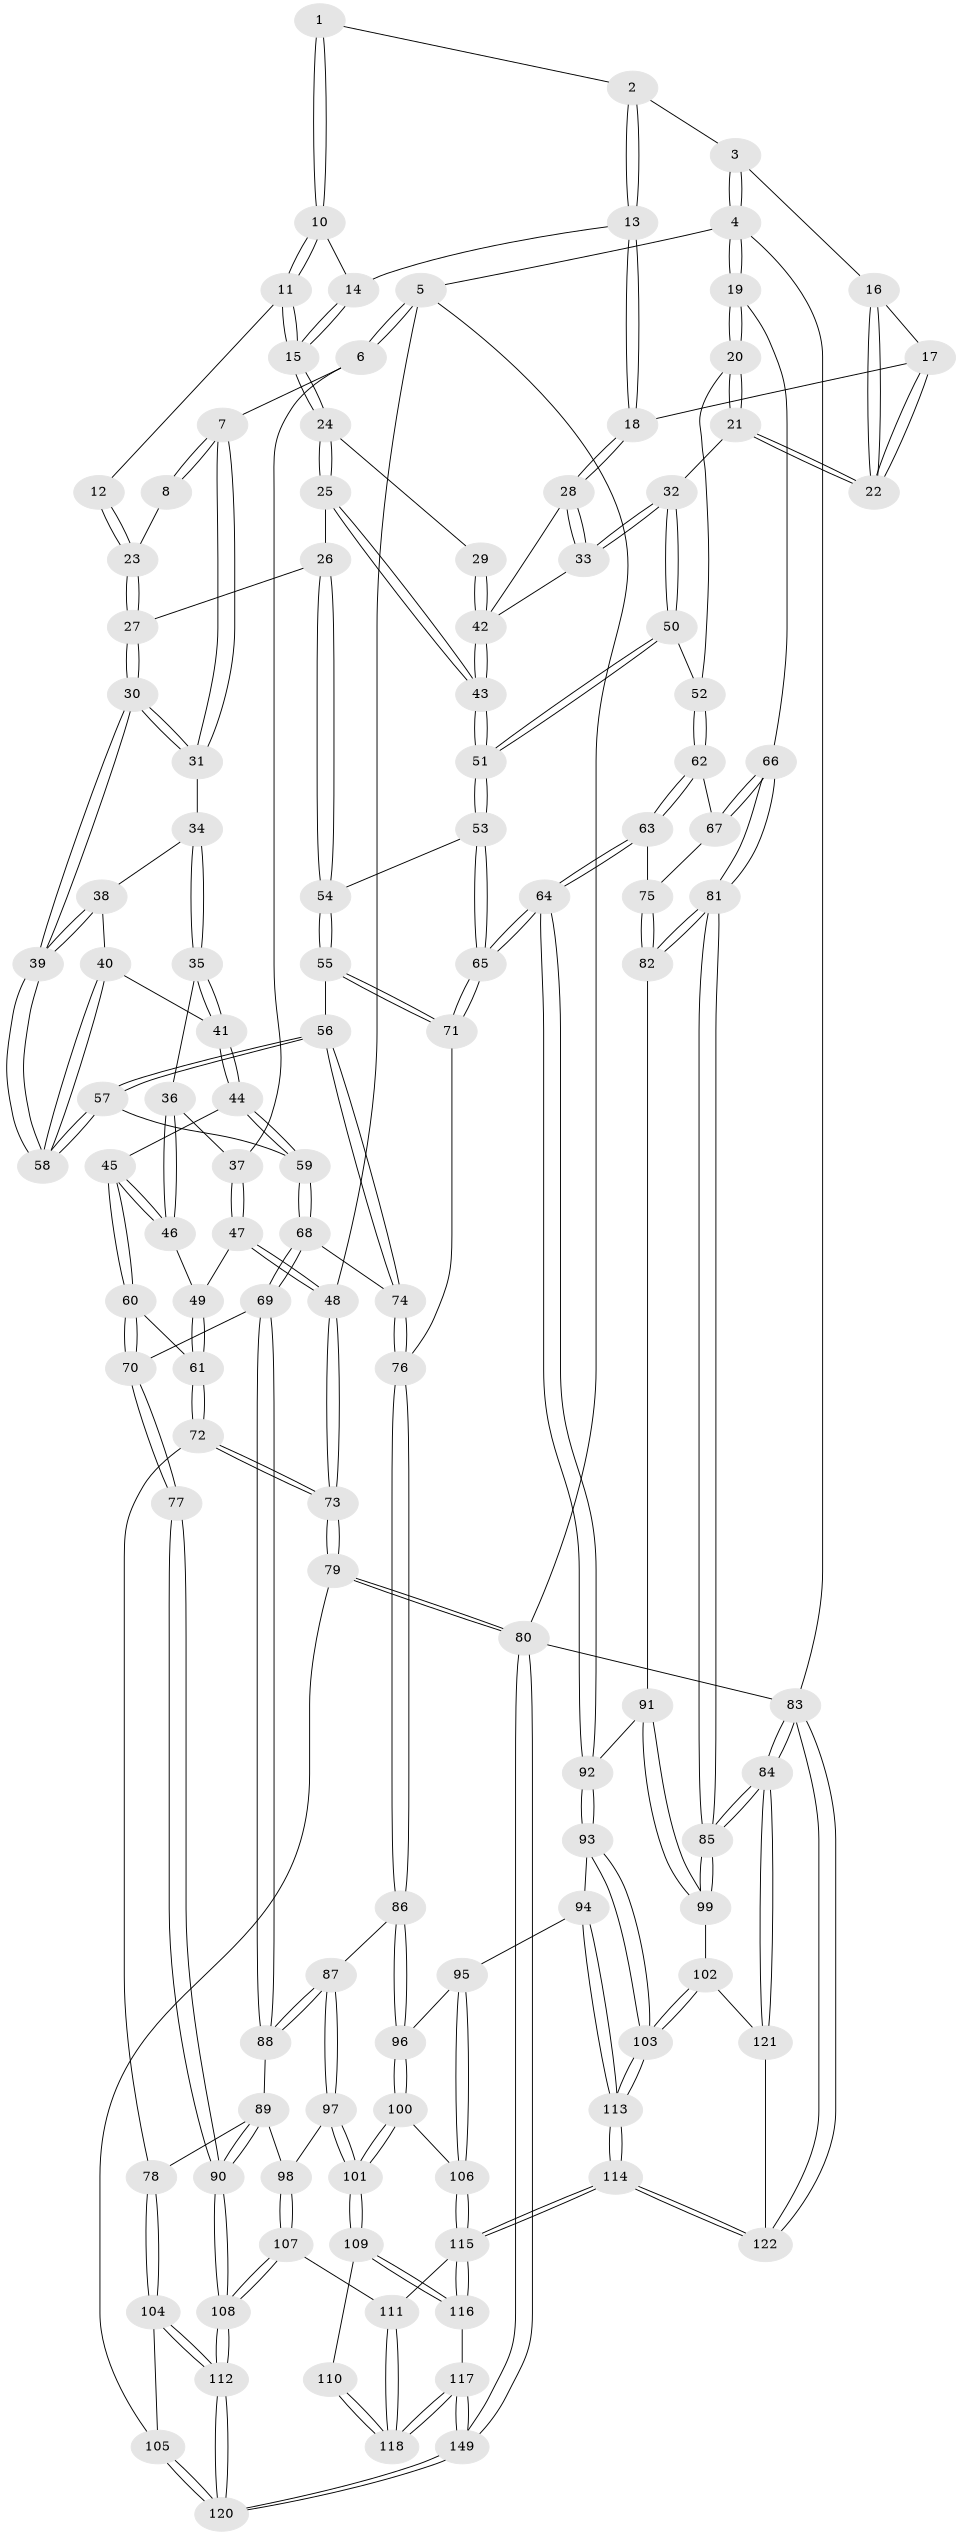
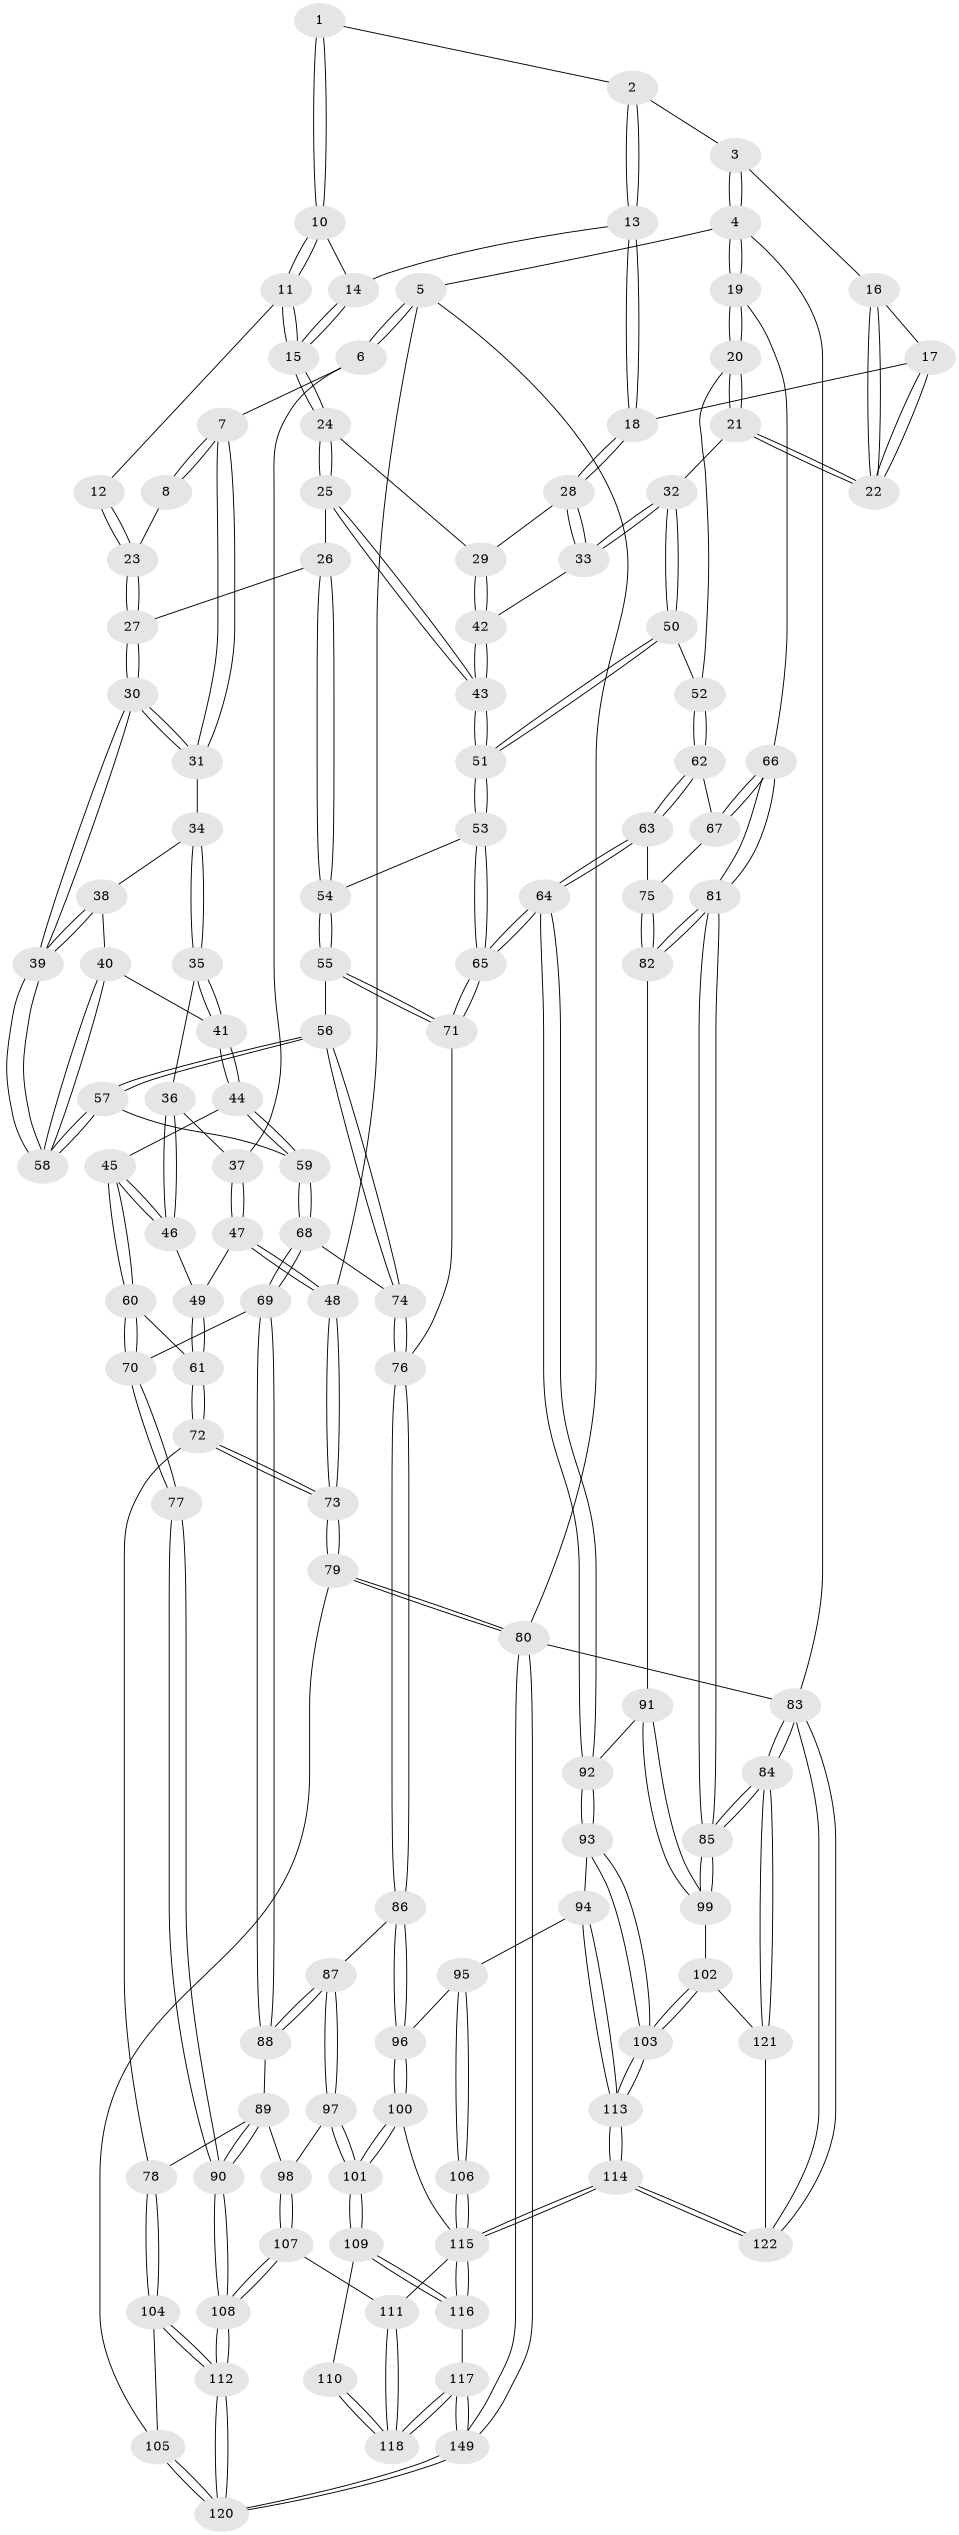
(526, 560) -> (525, 526)
(431, 2144) -> (421, 2181)
